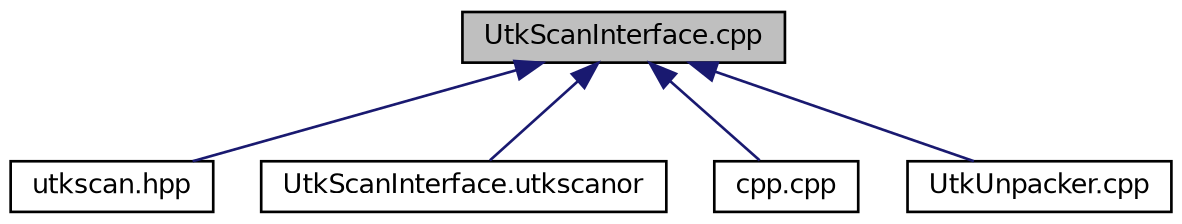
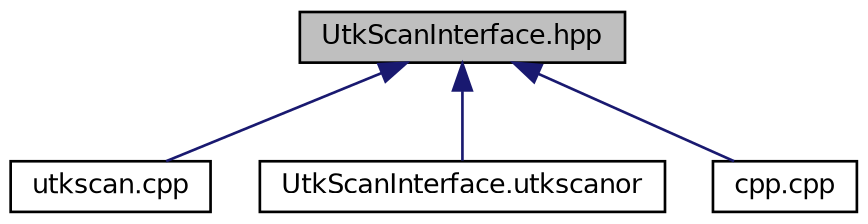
(624, 37) -> (462, 37)
(112, 187) -> (111, 187)
(1039, 187) -> none
